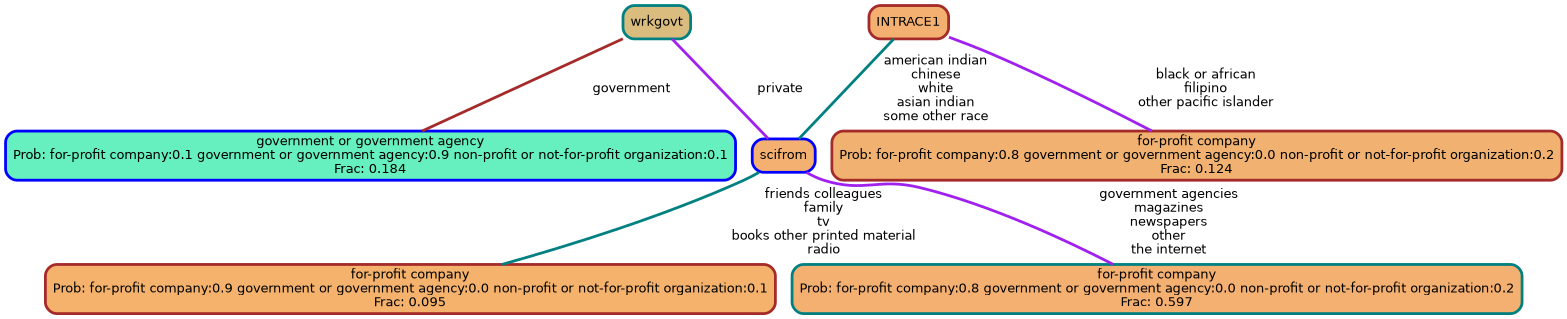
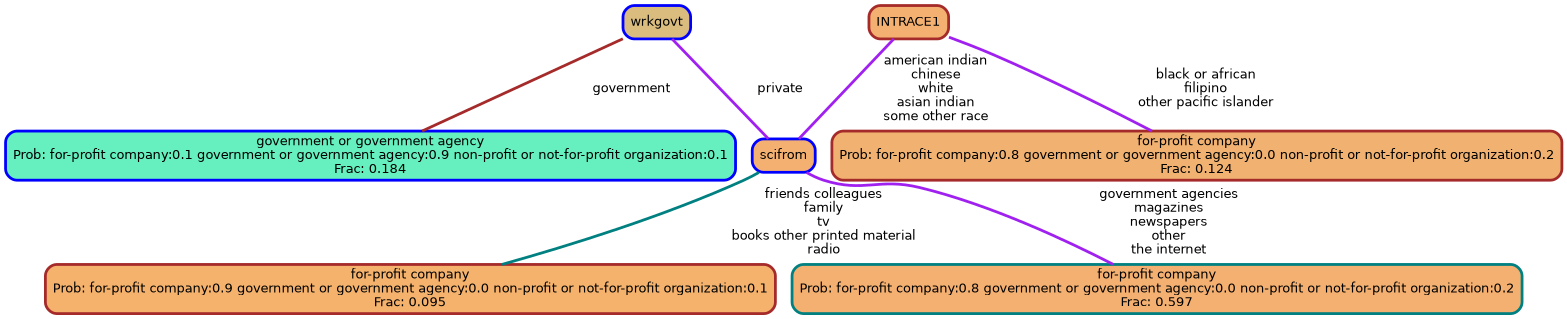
(657, 22) -> (657, 22)
(846, 89) -> (846, 89)
